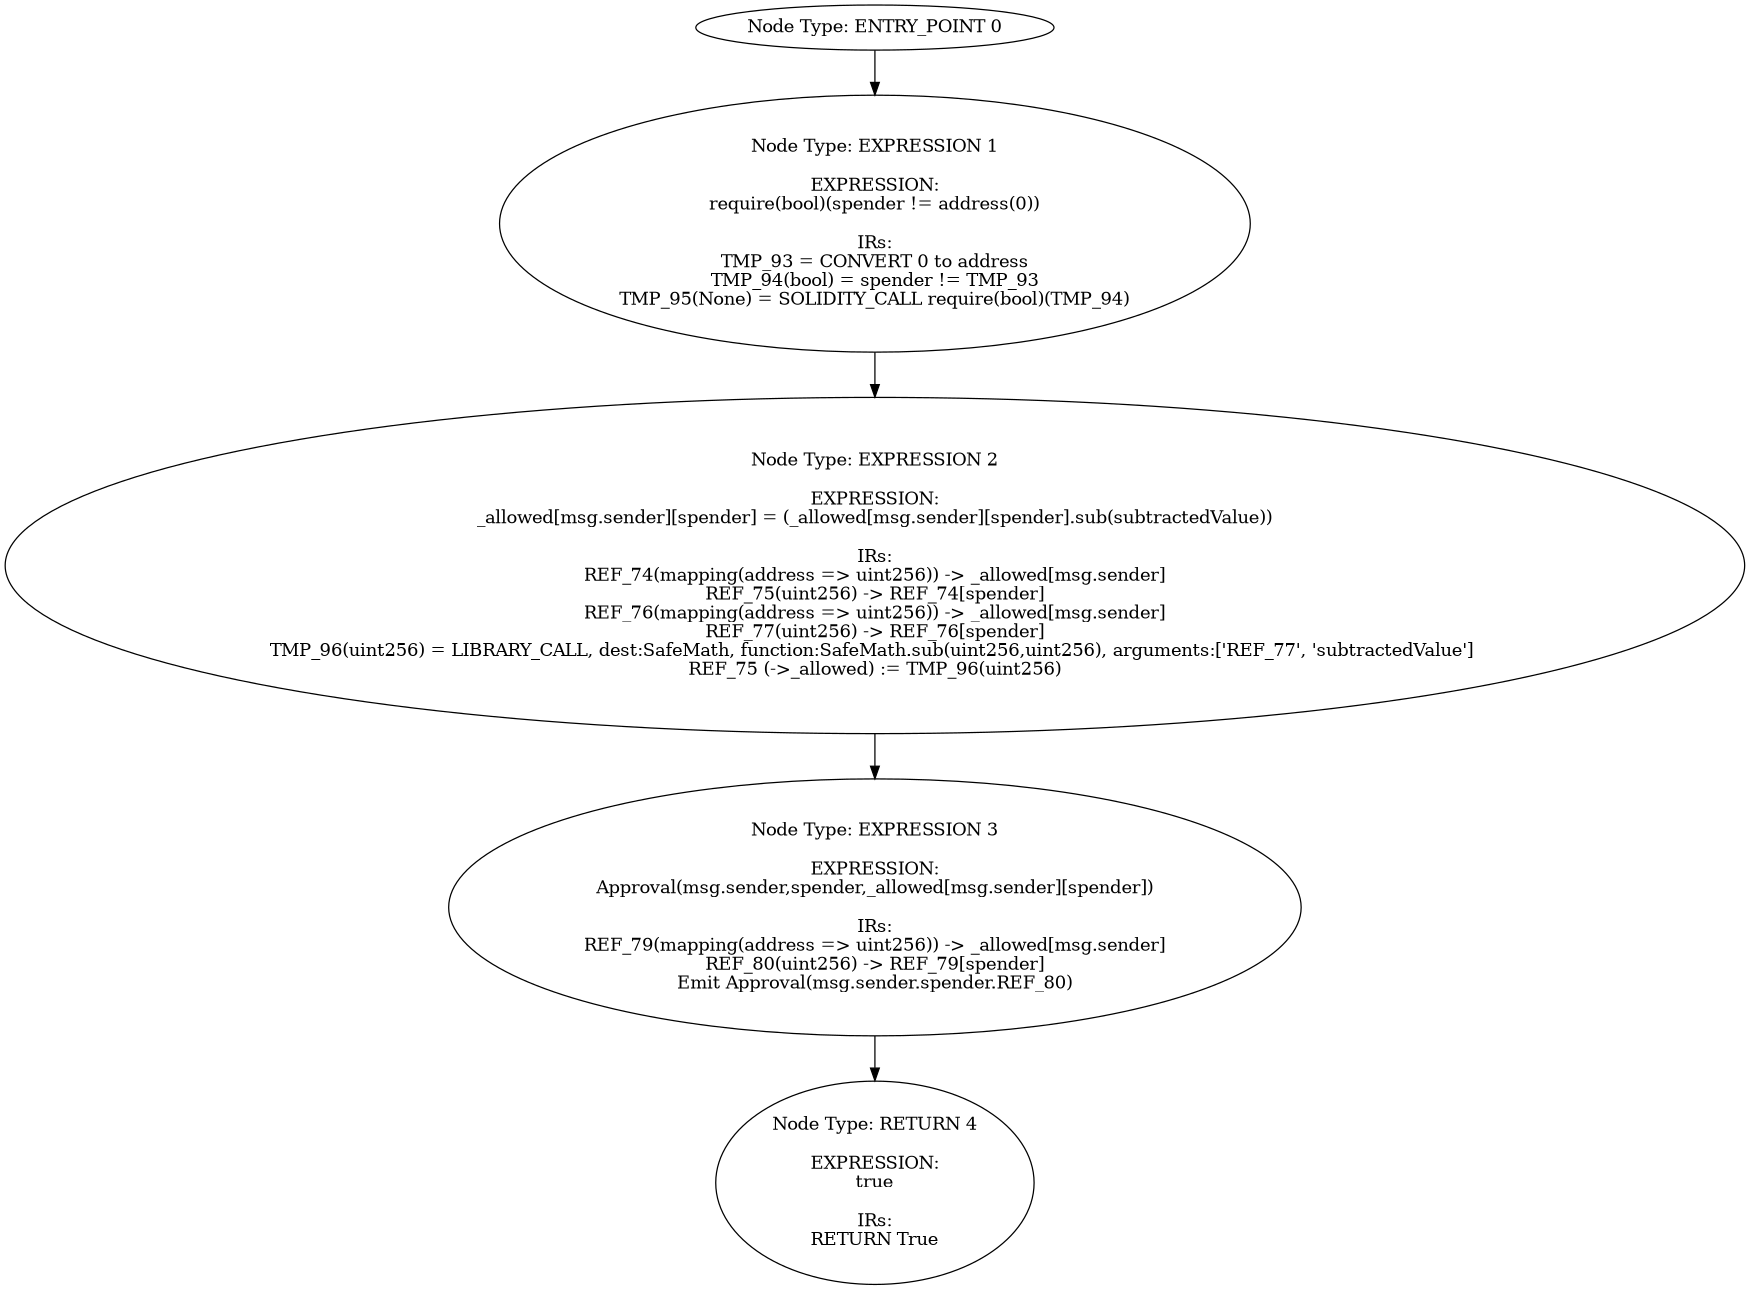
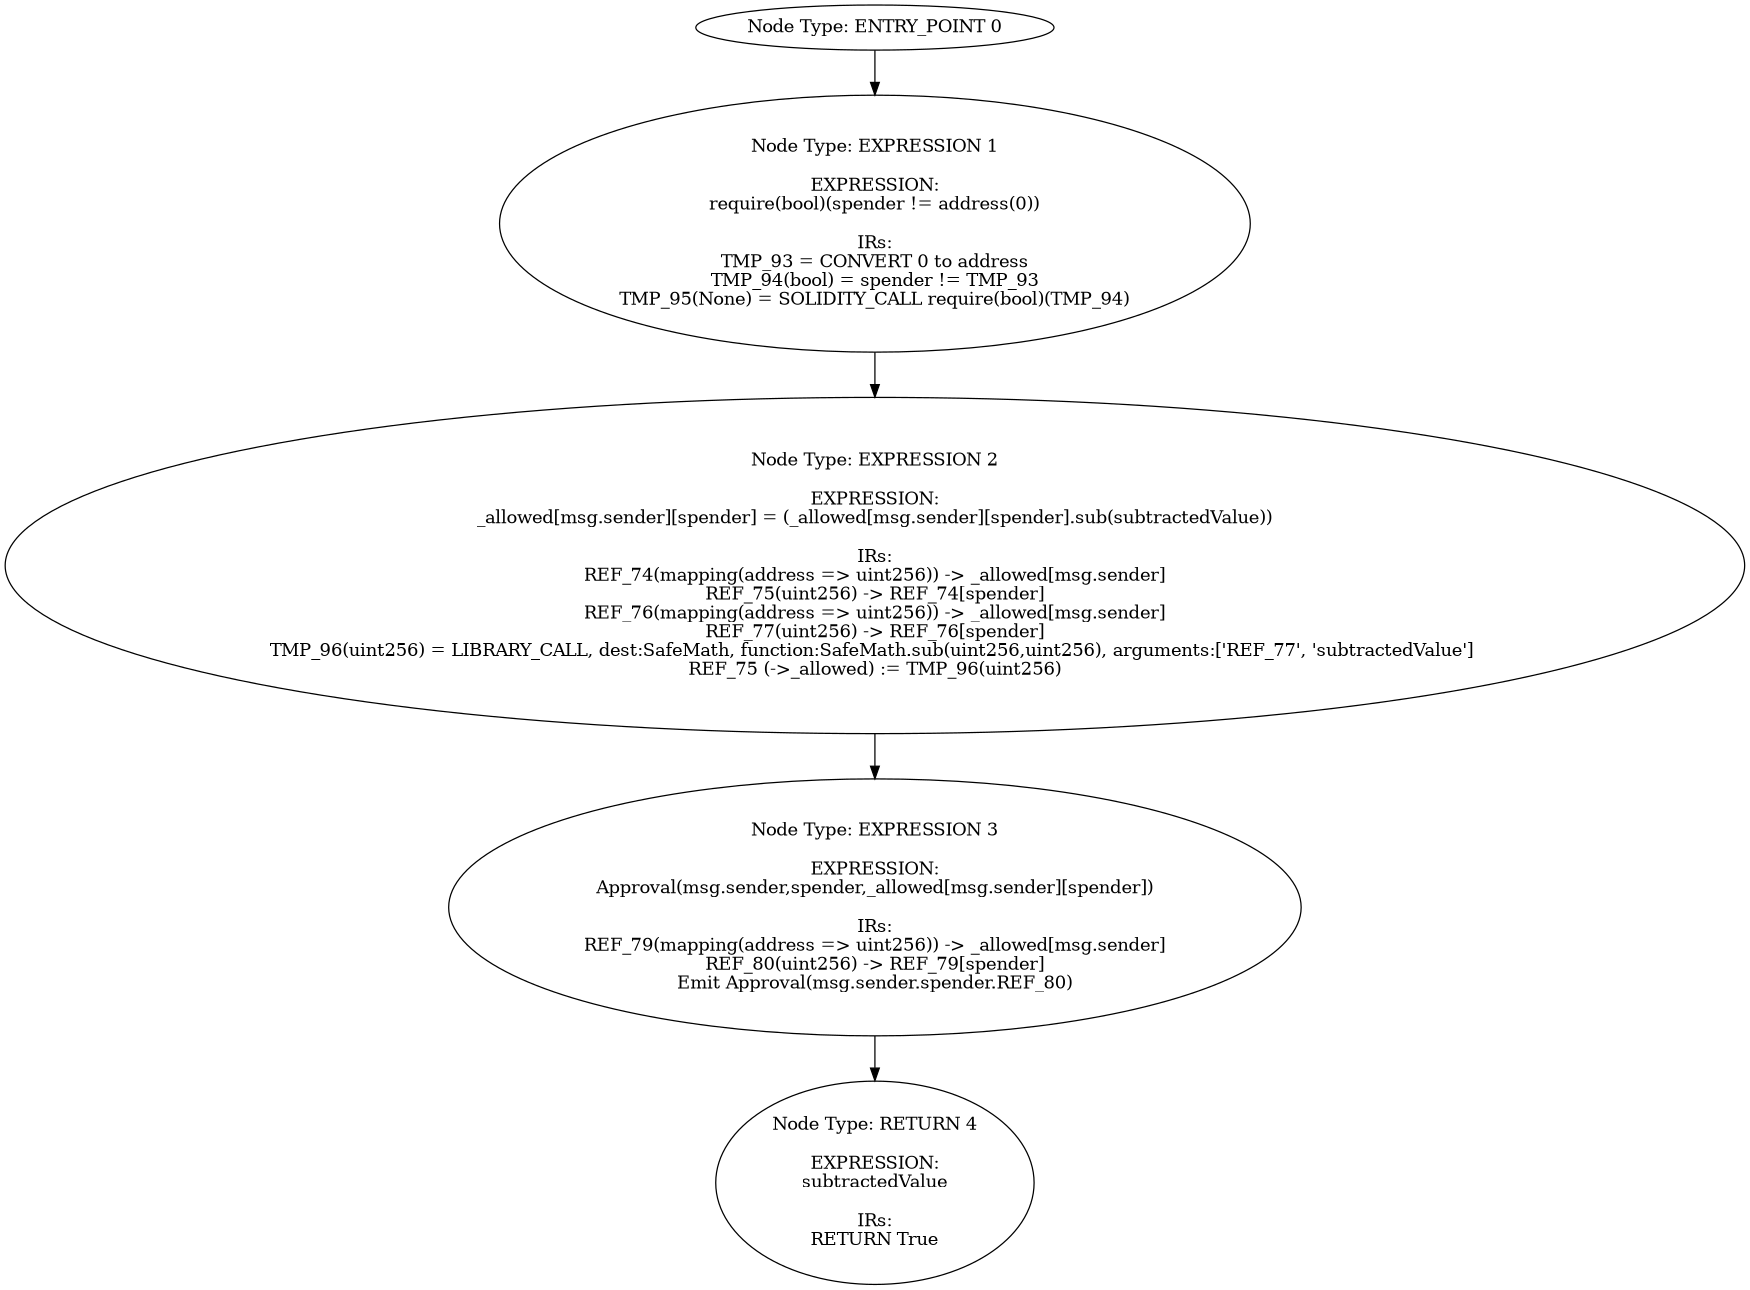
(875, 1183) -> (875, 1183)
